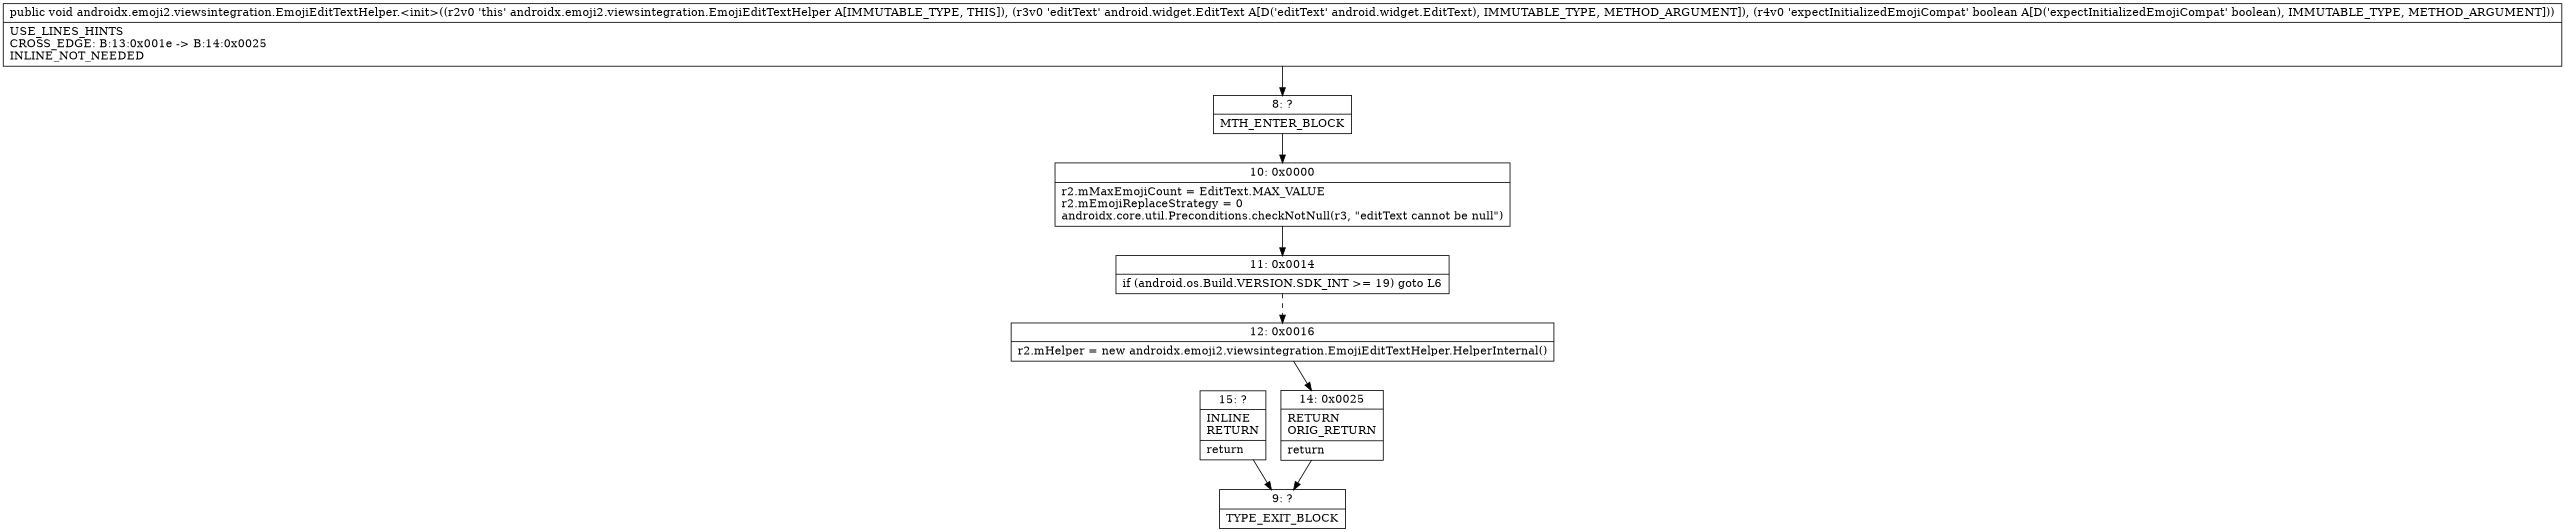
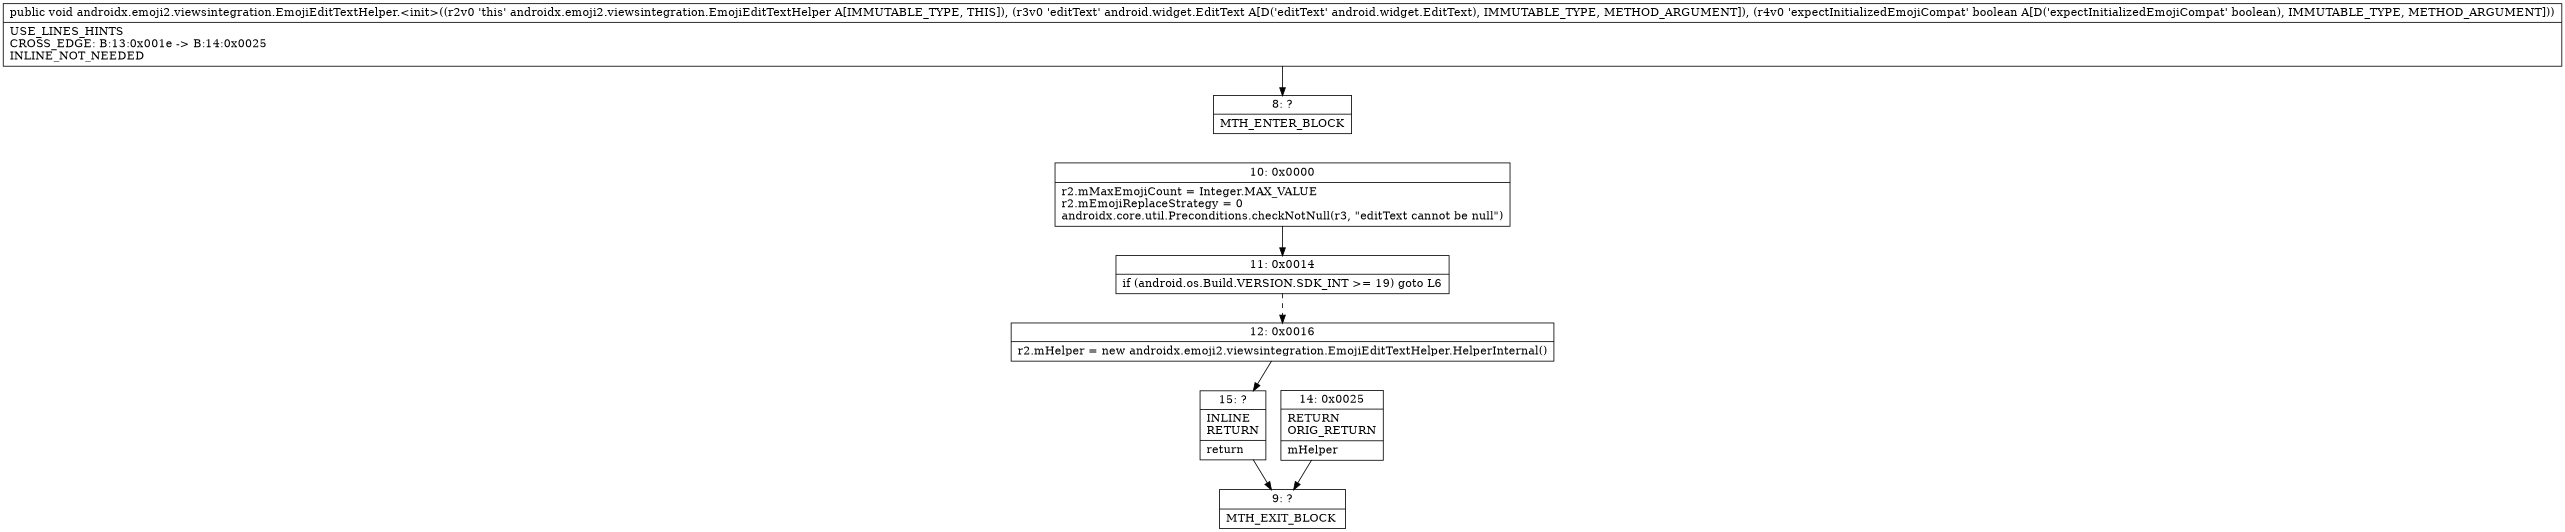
(1283, 144) -> none
(1194, 192) -> (1190, 192)
(1300, 372) -> (1265, 372)
(1306, 450) -> (1313, 450)
(1283, 518) -> (1281, 518)
